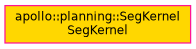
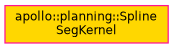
(98, 24) -> (87, 24)
